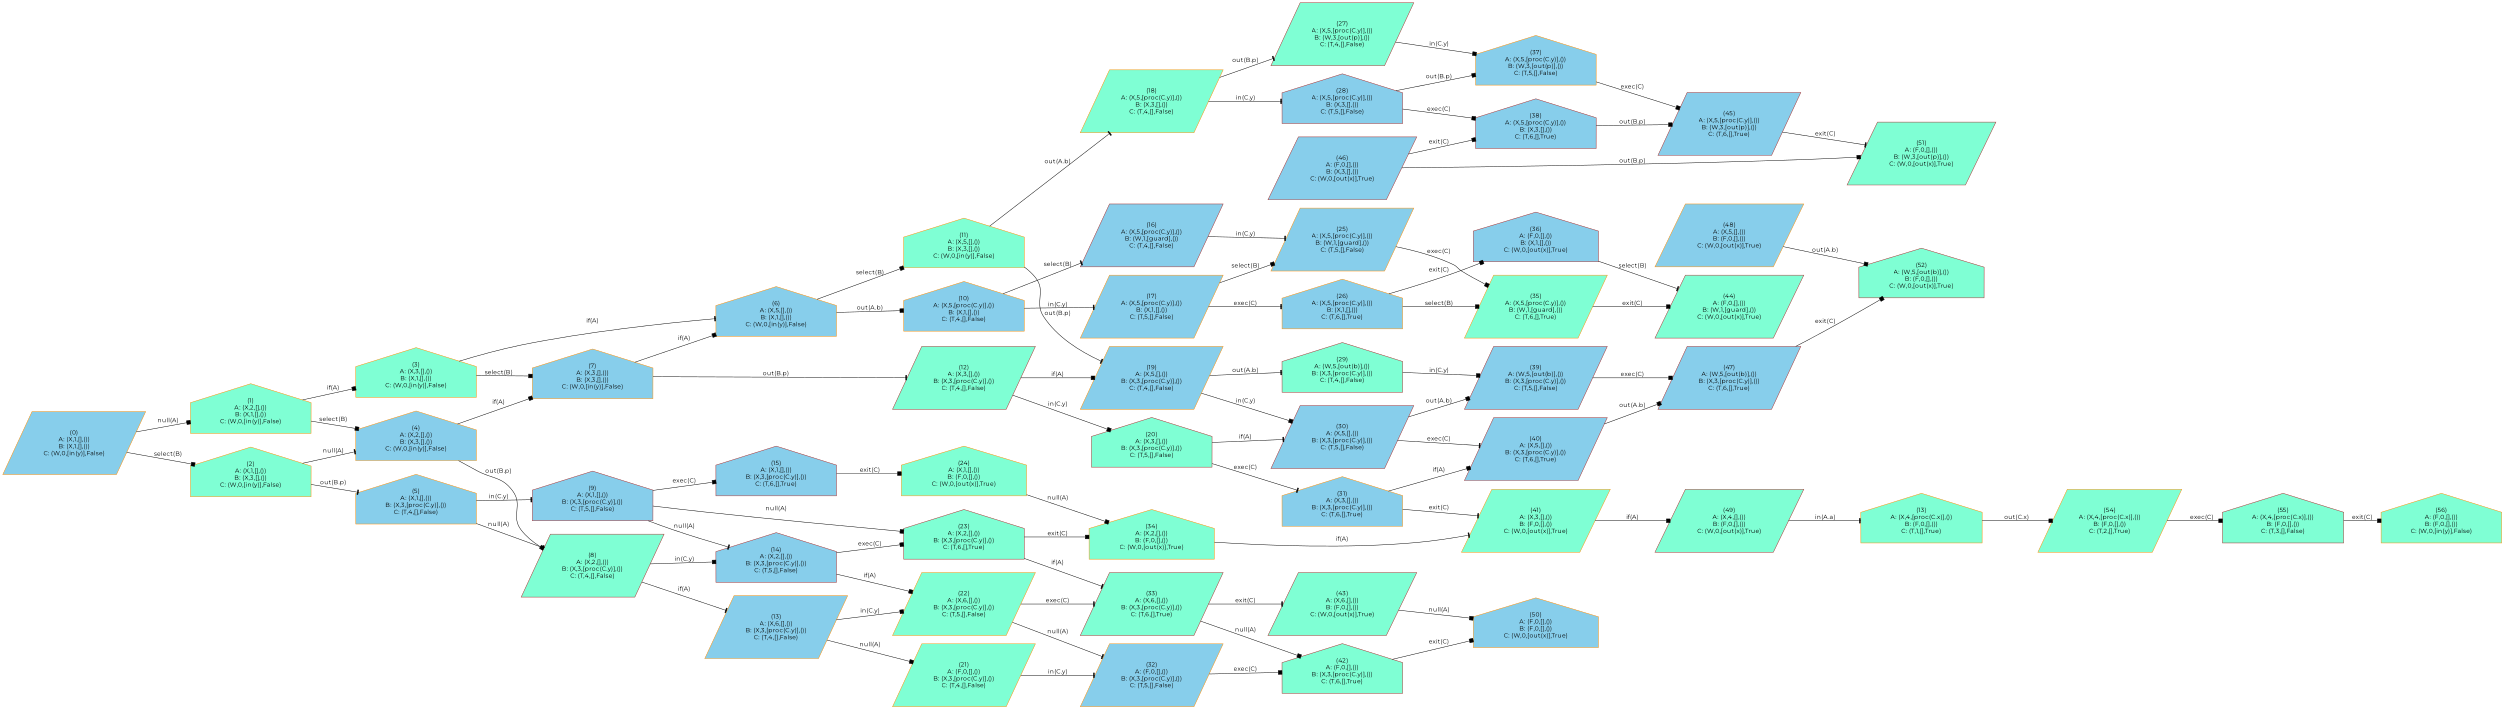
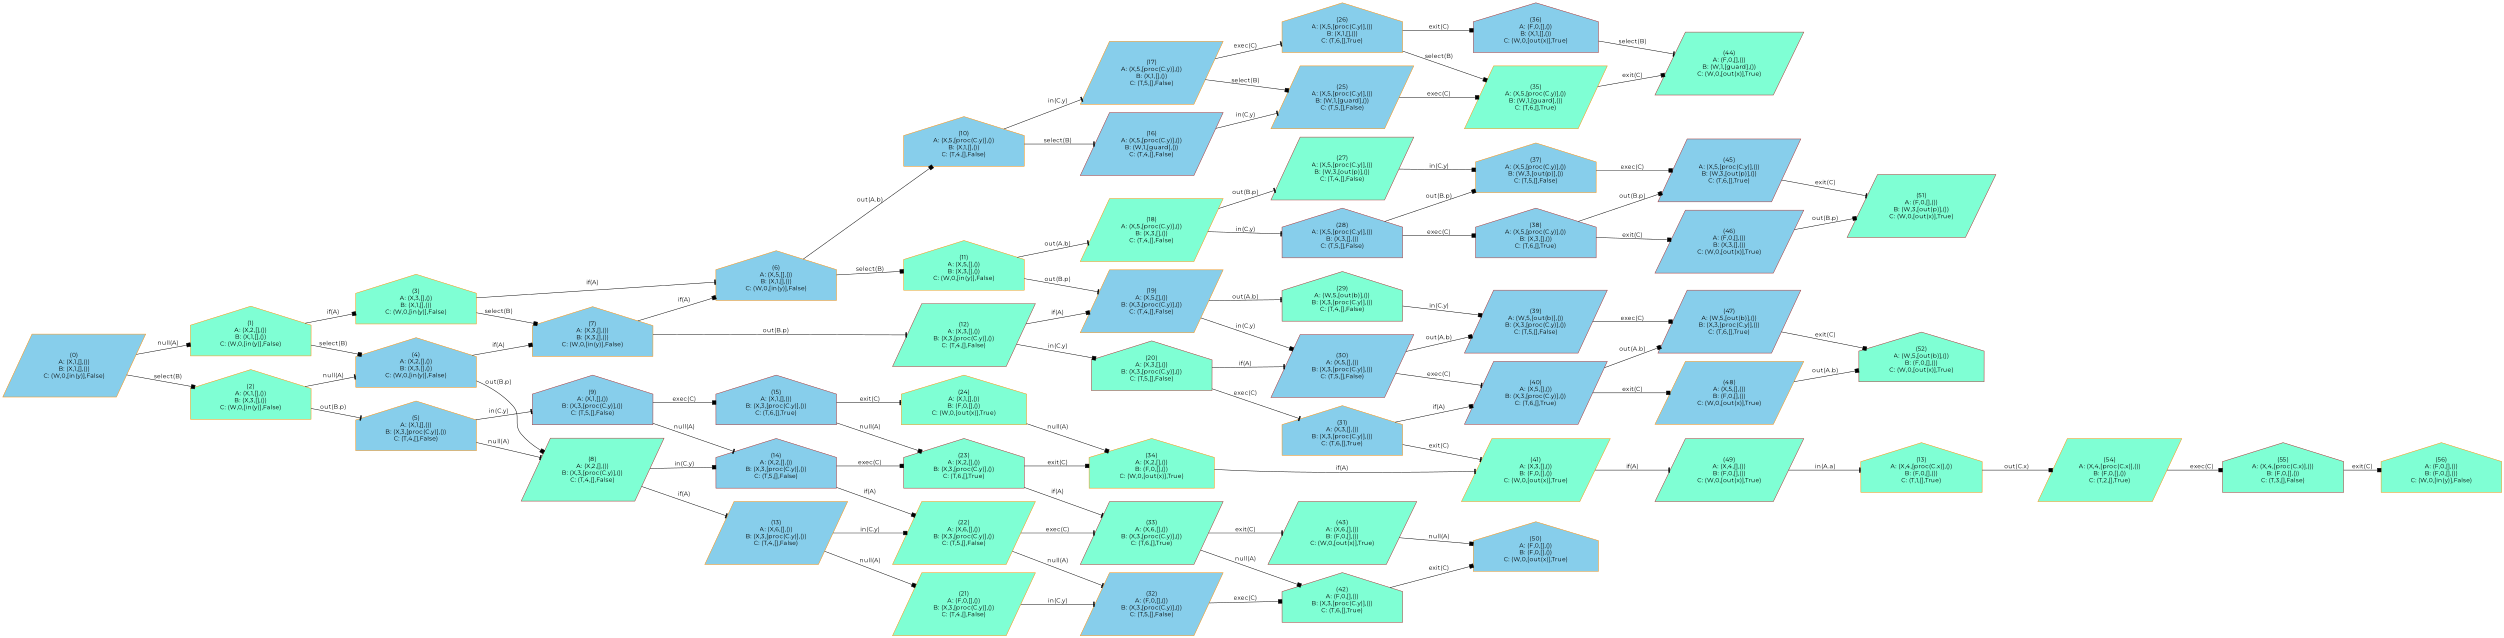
(1440, 147) -> (1631, 239)
none -> (1629, 393)
(867, 474) -> (868, 403)
(776, 519) -> (877, 437)
(1630, 521) -> (1631, 470)
